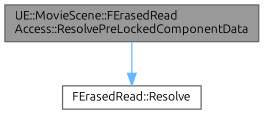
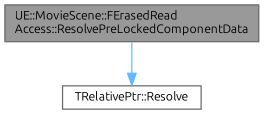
(132, 97) -> (132, 97)
